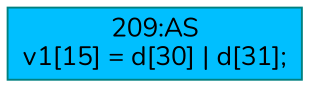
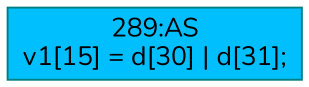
(155, 44) -> (155, 44)
